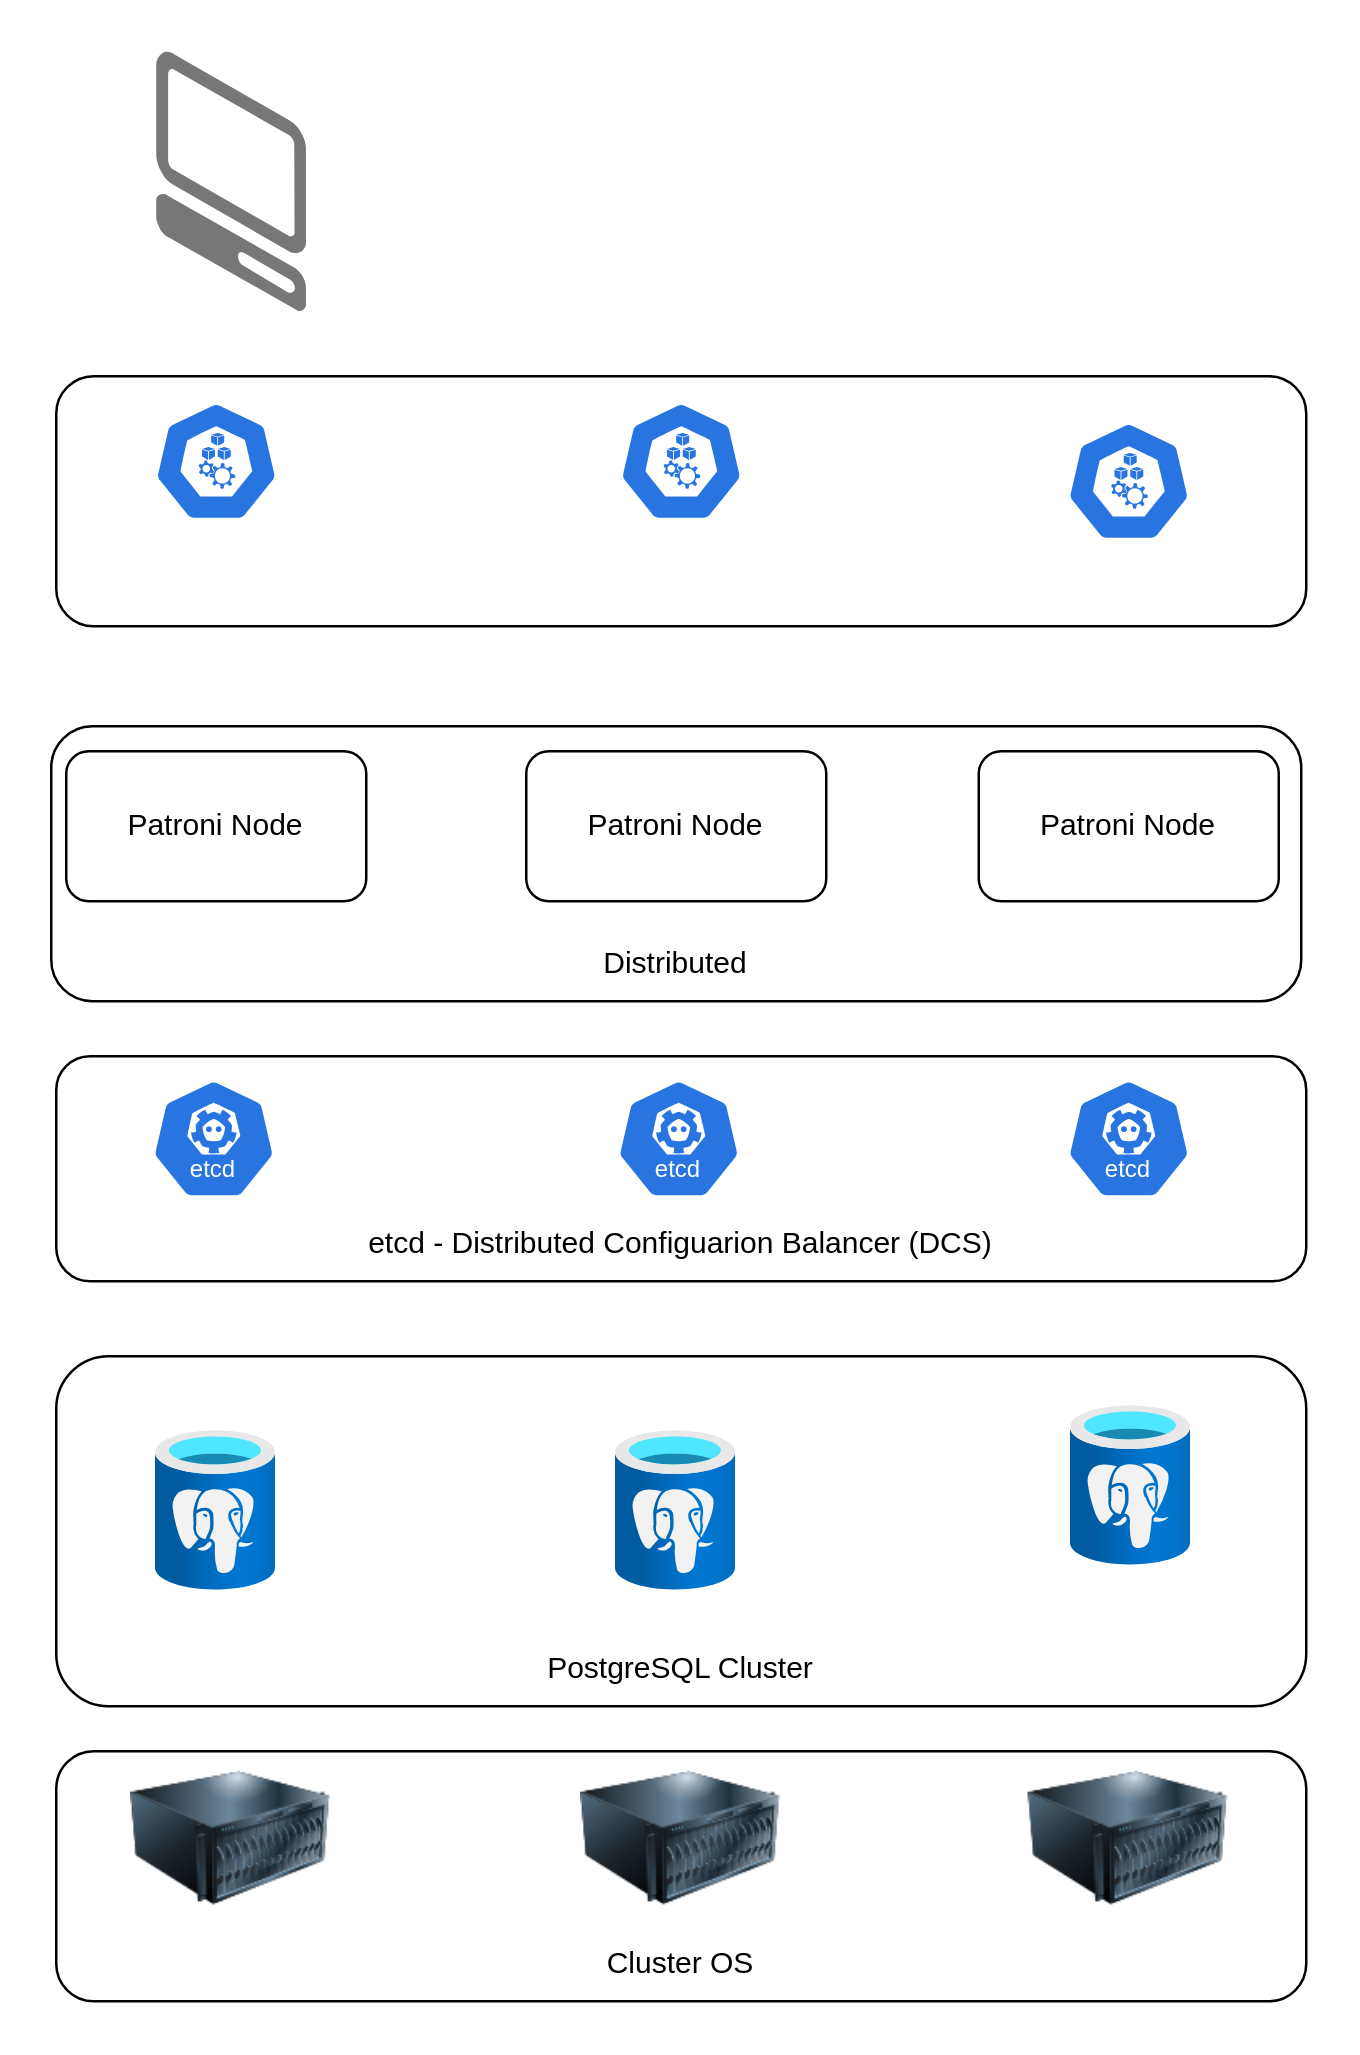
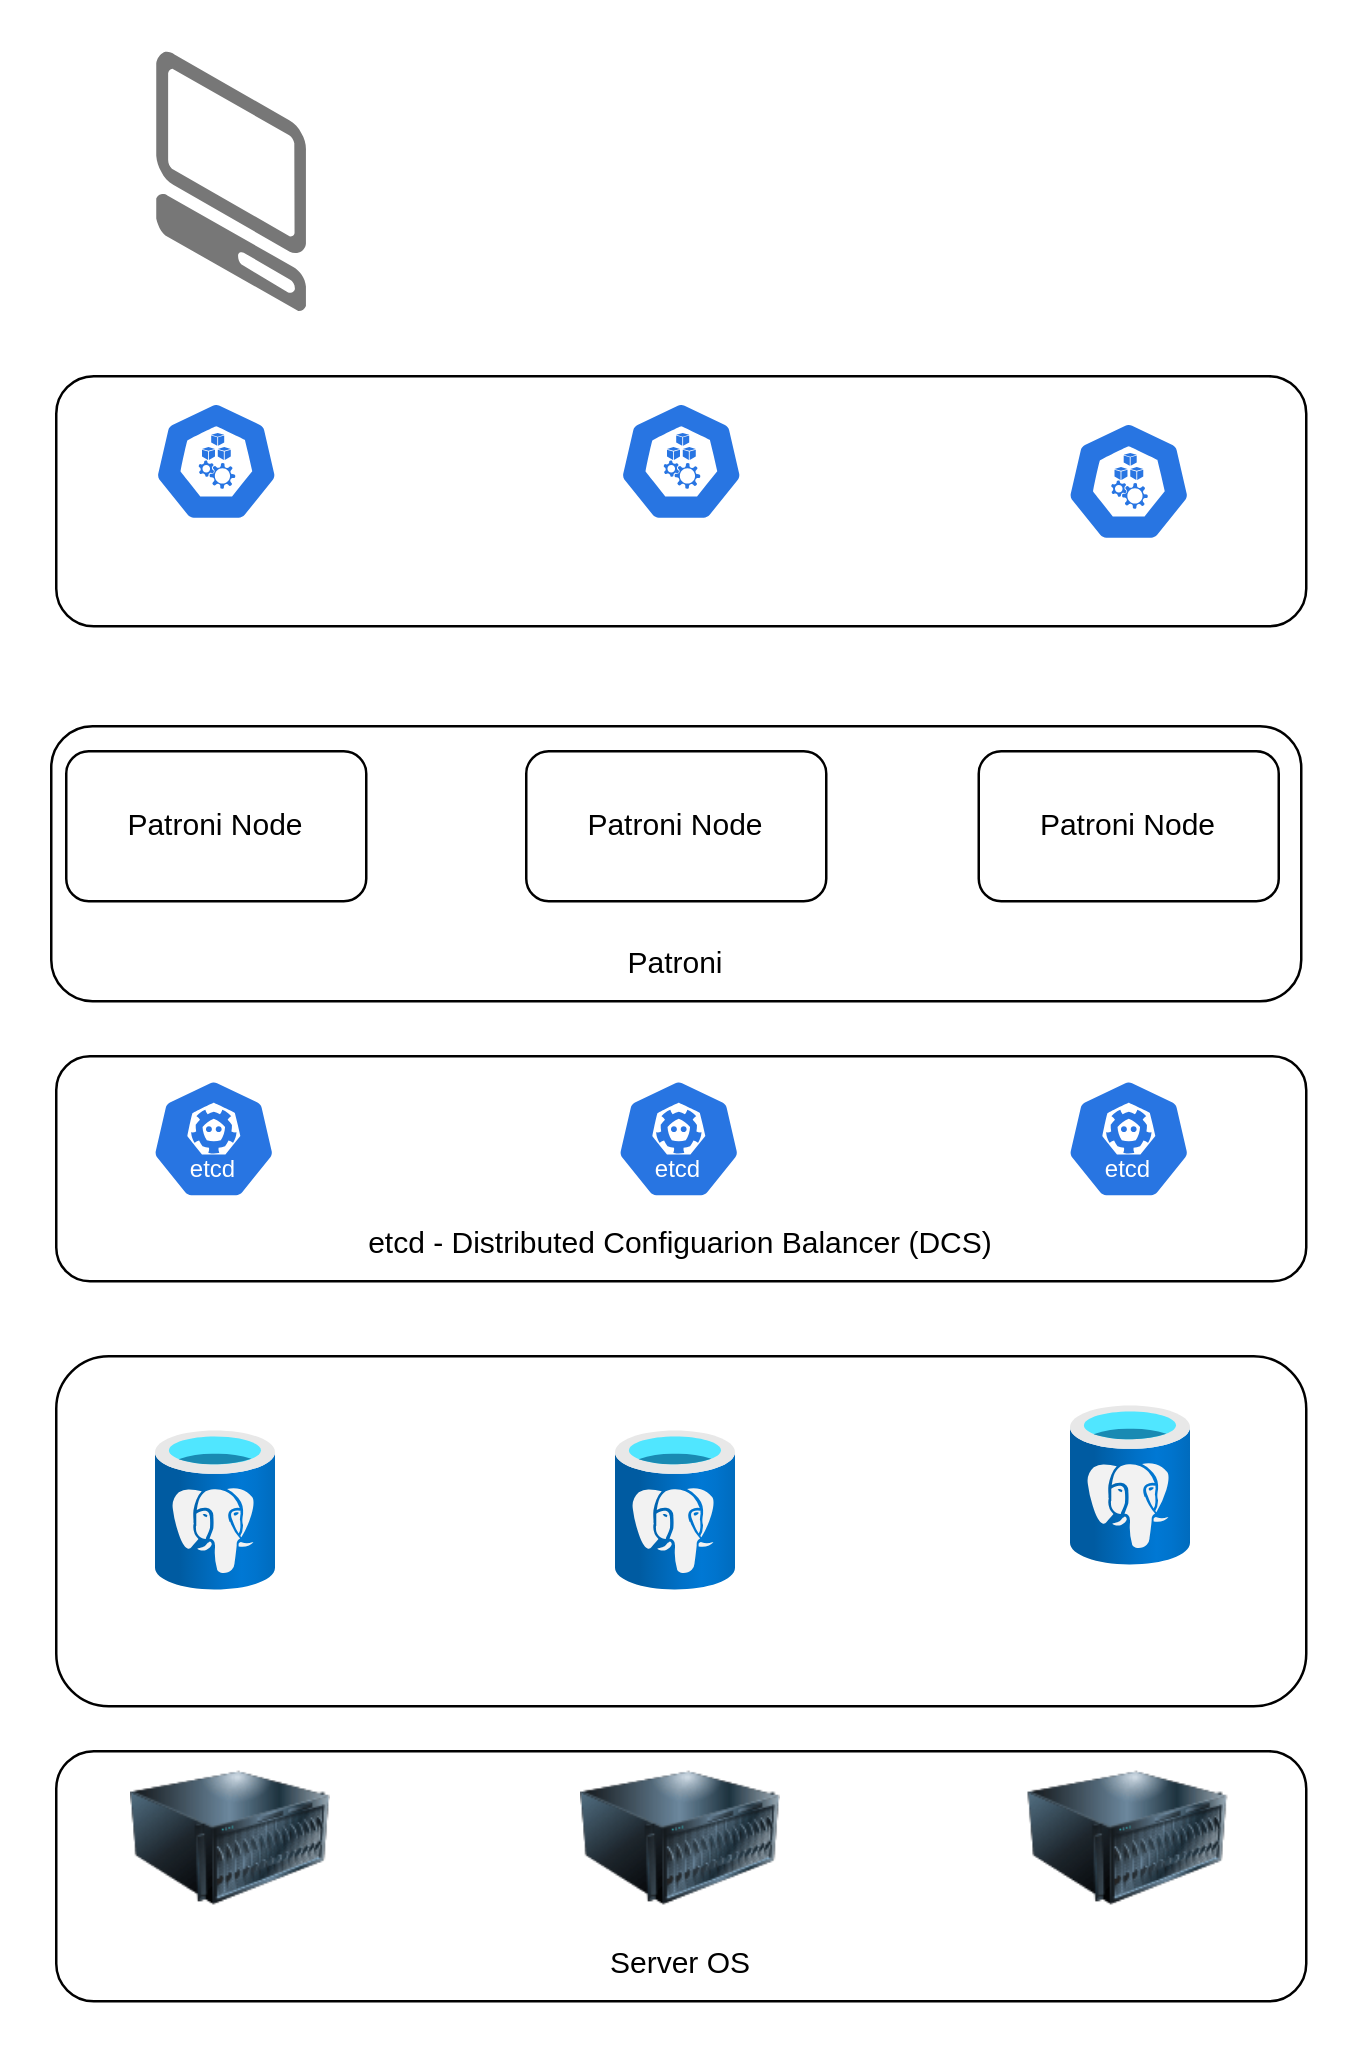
(676, 964) -> (676, 964)
(681, 1669) -> none
(681, 1964) -> (681, 1964)
